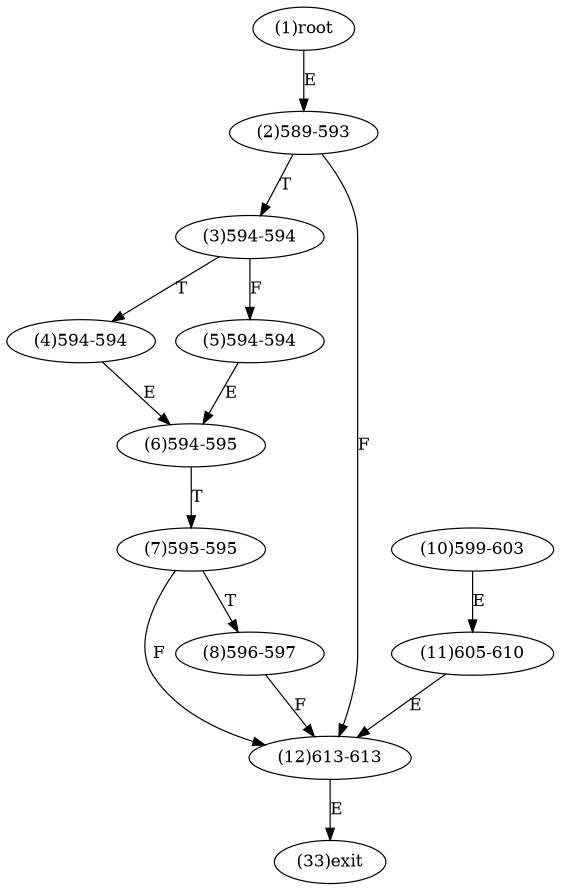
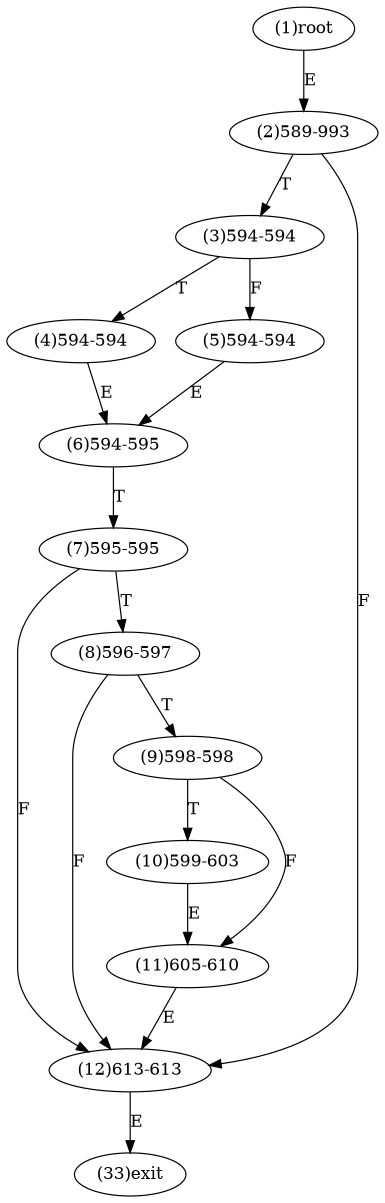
(304, 133) -> (304, 133)
none -> (188, 758)
